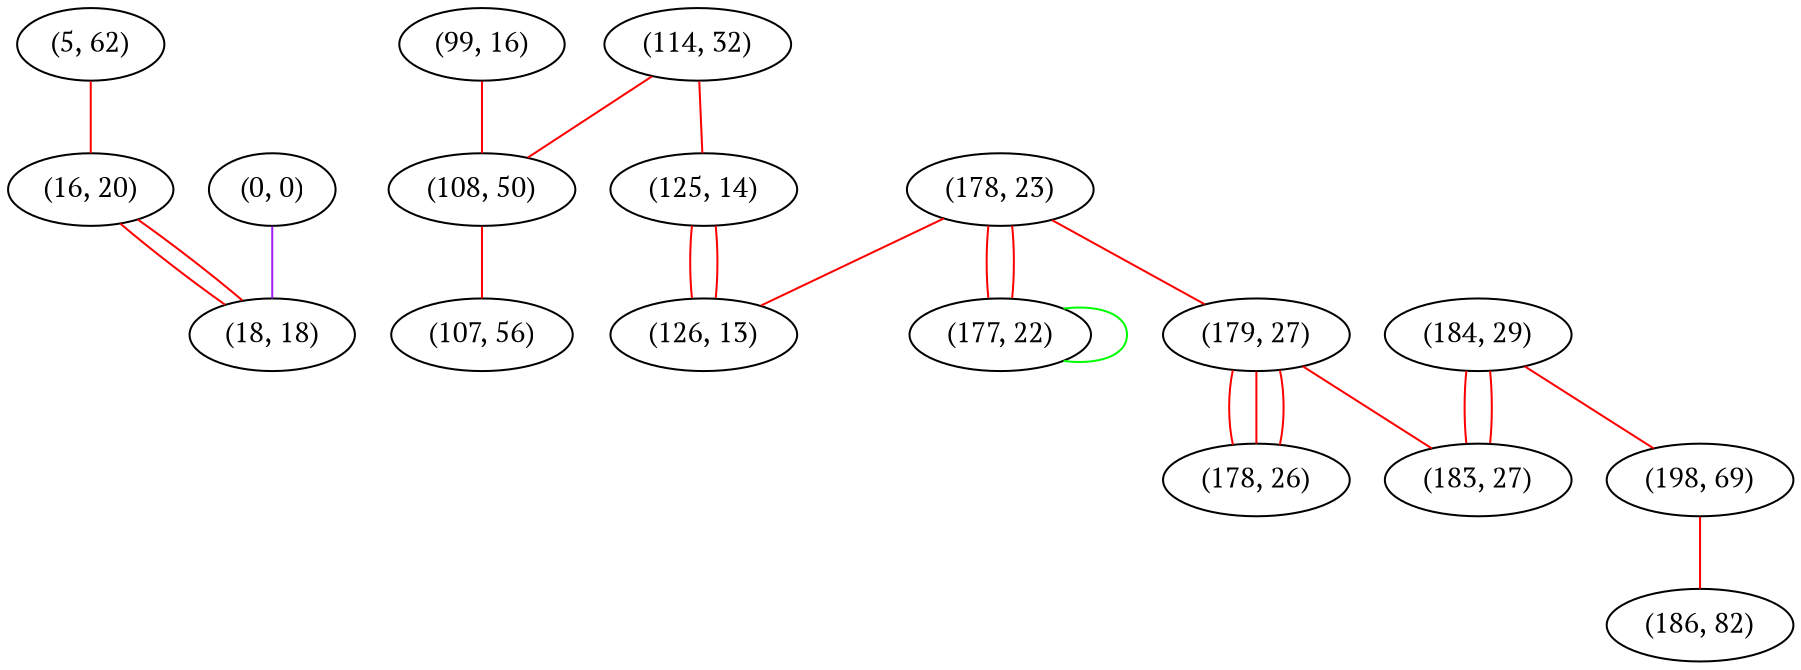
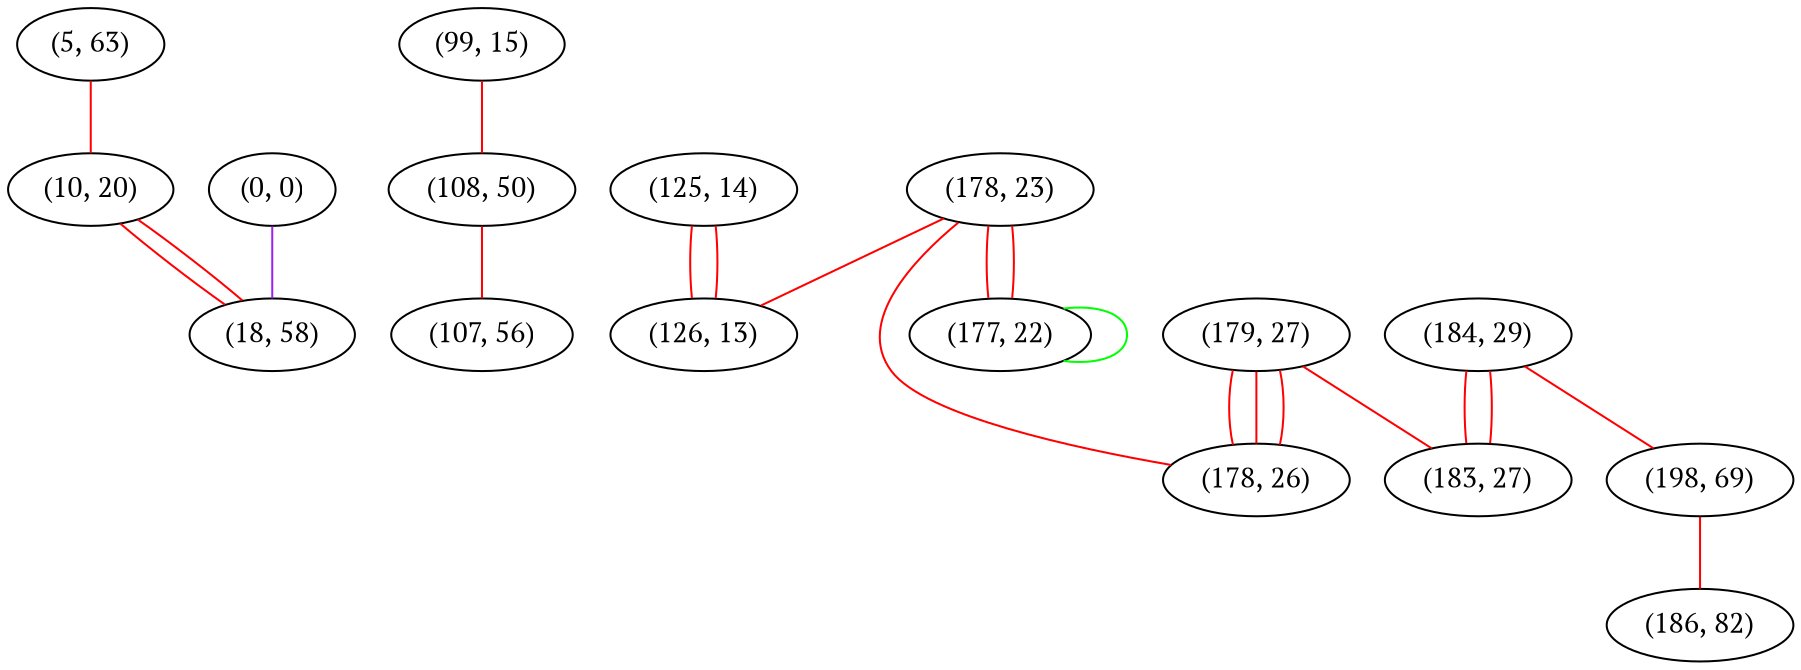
(91, 44) -> (91, 44)
(482, 44) -> (482, 44)
(698, 44) -> none
(91, 190) -> (91, 190)
(1128, 262) -> (941, 404)
(272, 335) -> (272, 335)
